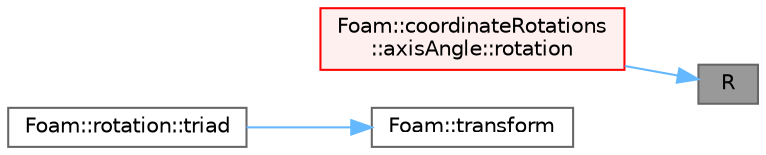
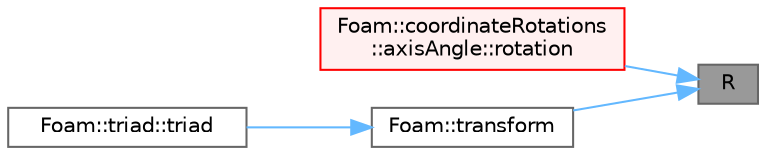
none -> (625, 101)
(127, 127) -> (127, 127)
